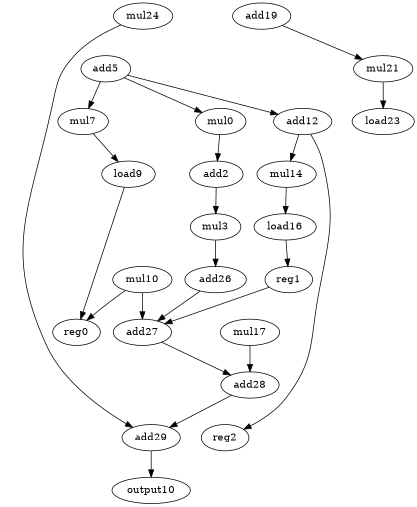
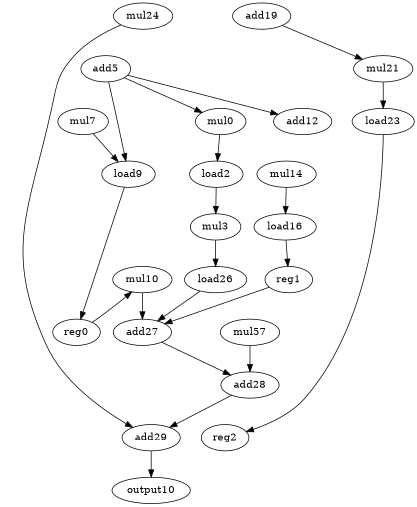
(96, 92) -> (117, 118)
(296, 144) -> none
(216, 174) -> (216, 174)
(216, 280) -> (216, 280)
(319, 290) -> (356, 302)
(109, 303) -> (109, 310)
(250, 332) -> (250, 332)
